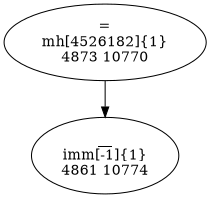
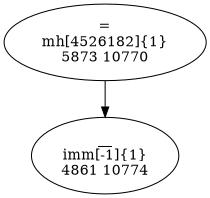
(105, 42) -> (105, 42)
